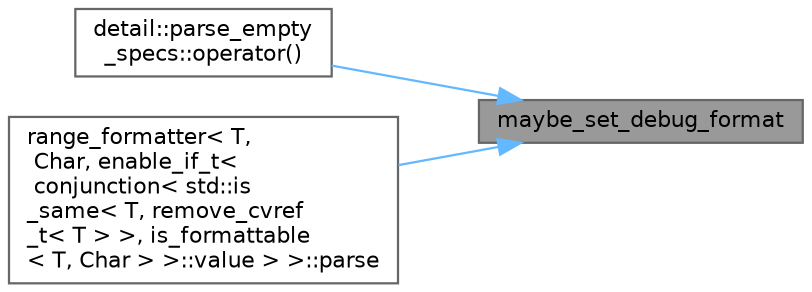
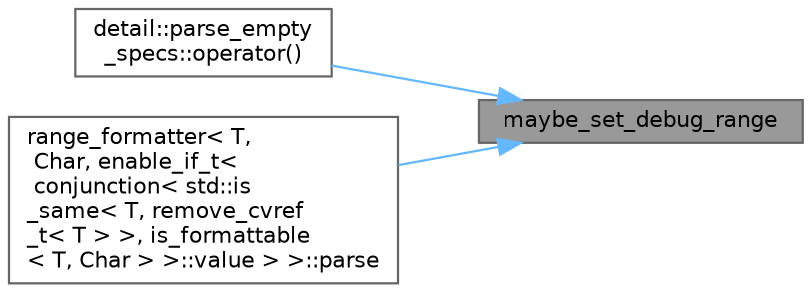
(641, 121) -> (641, 121)
